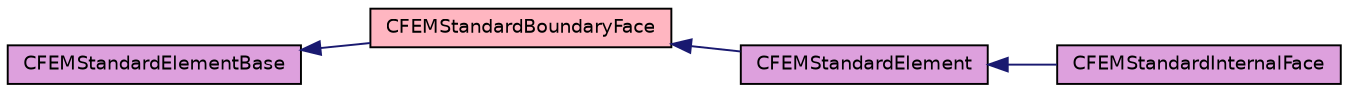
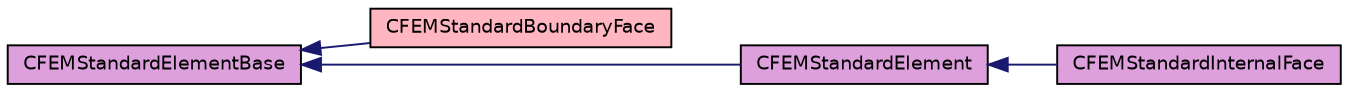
(716, 49) -> (531, 65)
